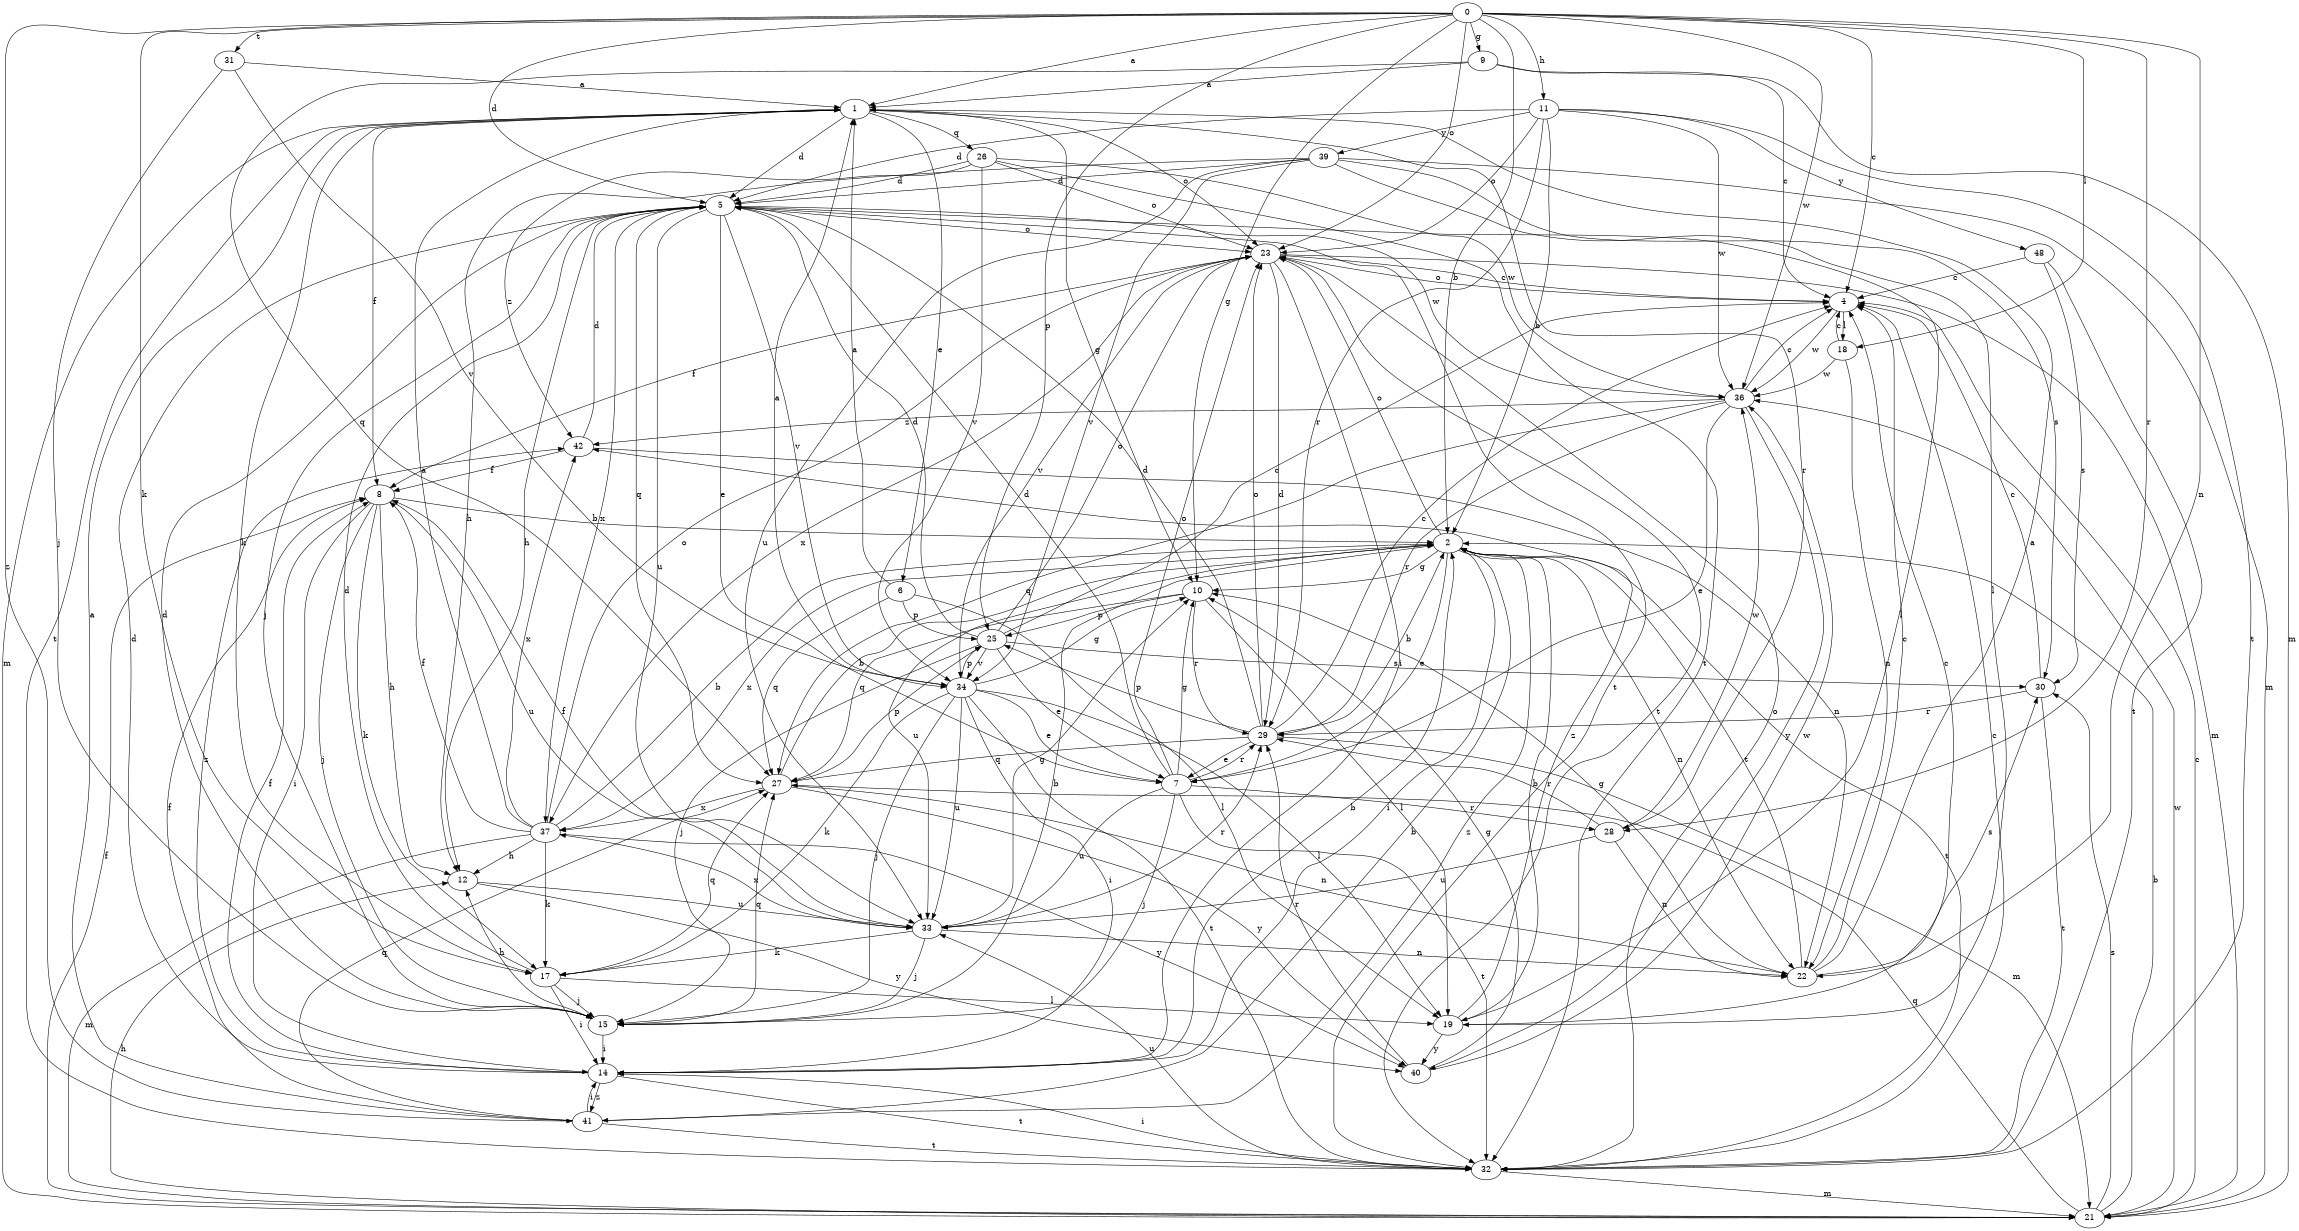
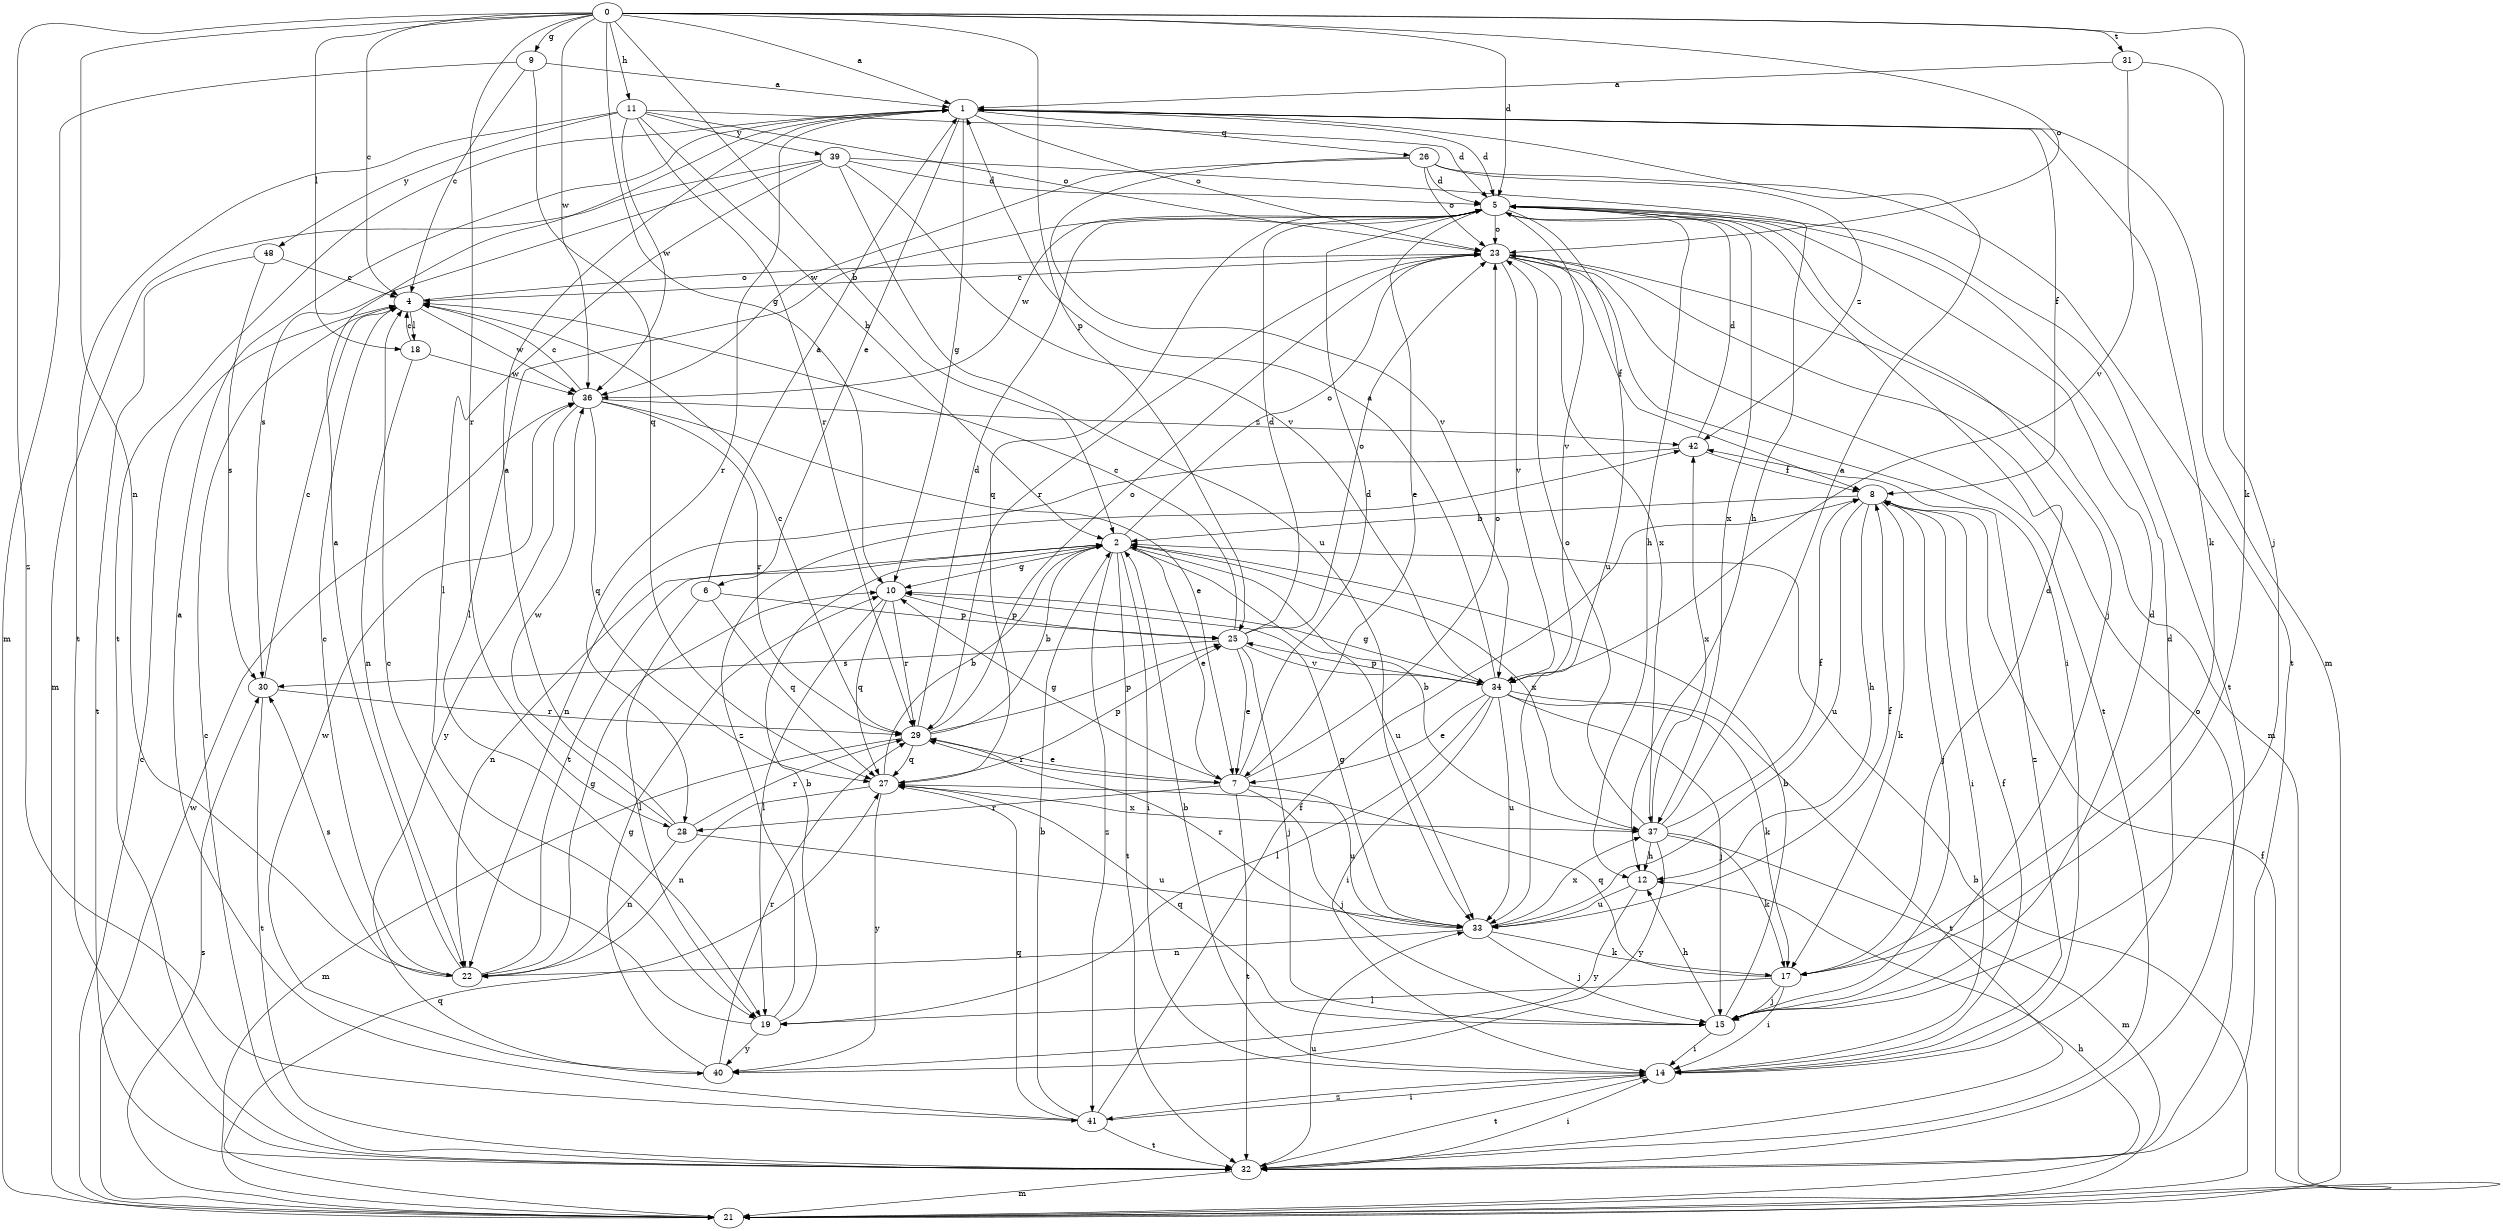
none -> (514, 364)
(1281, 495) -> (1040, 495)
